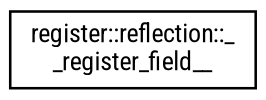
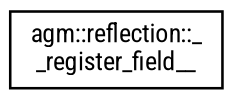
(133, 50) -> (116, 50)
